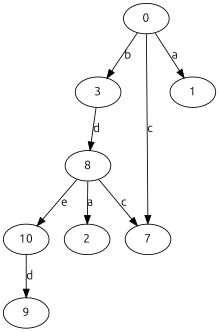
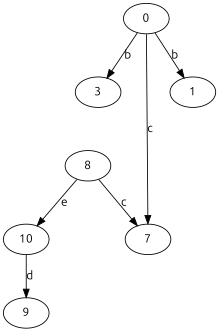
(175, 55) -> (175, 55)
(94, 125) -> none
(87, 239) -> none
